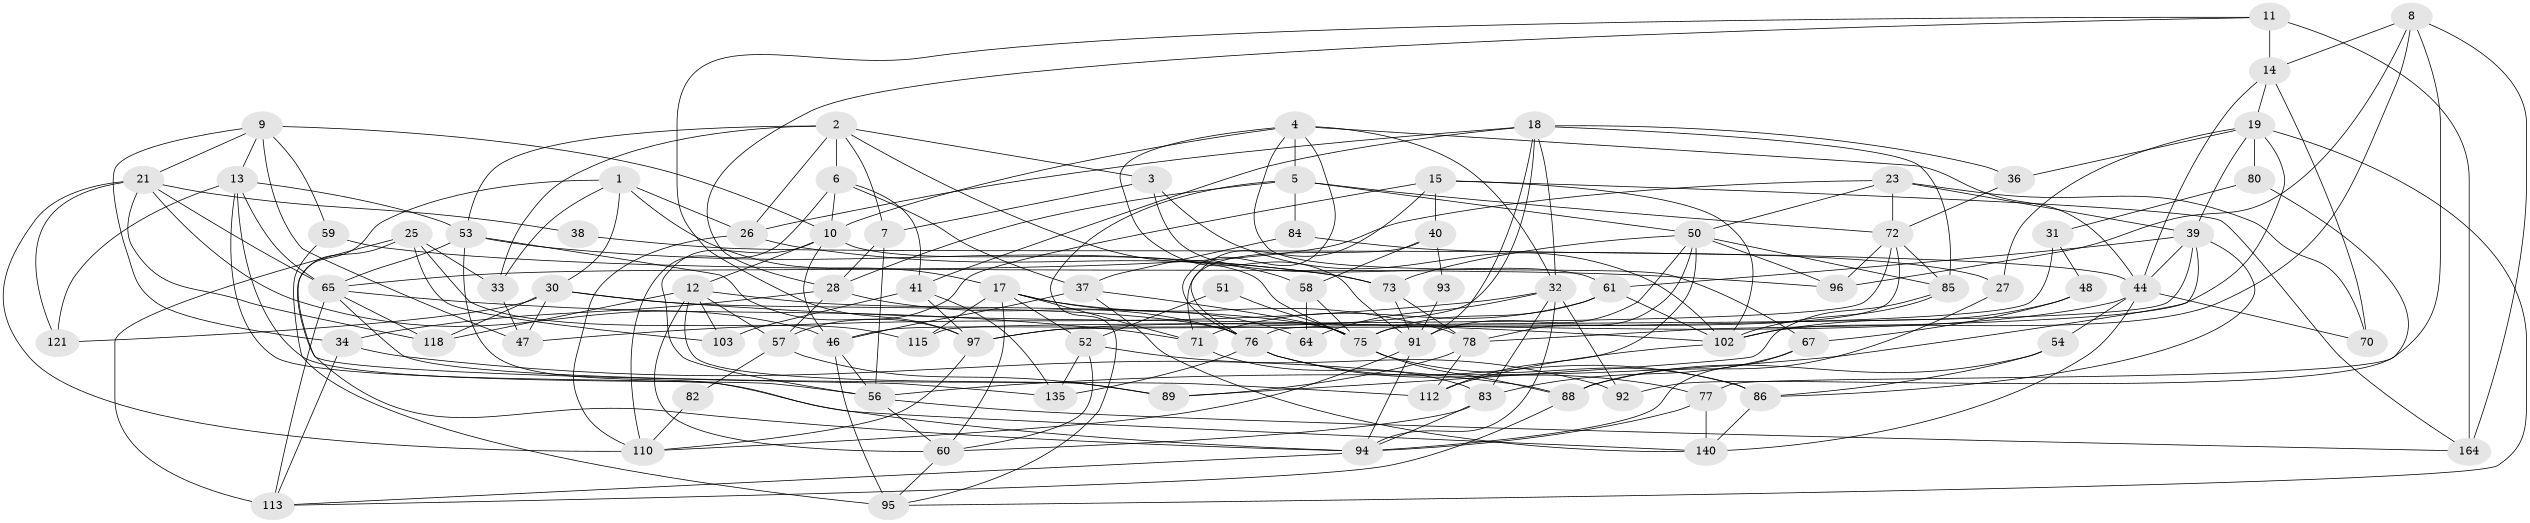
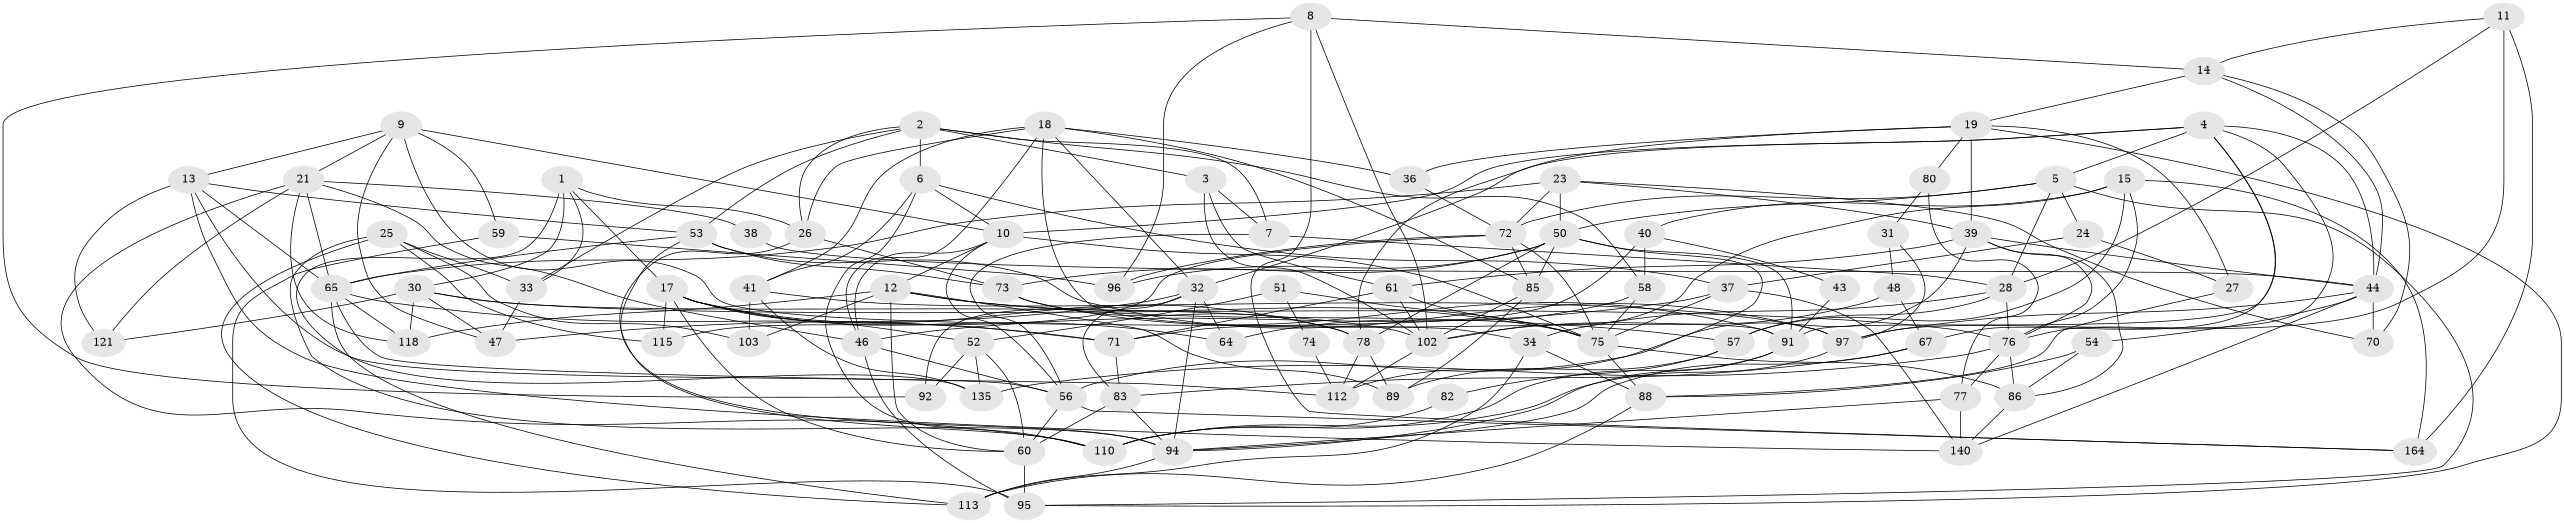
(1295, 234) -> (2083, 234)
(1444, 289) -> (1840, 289)
none -> (1309, 343)
